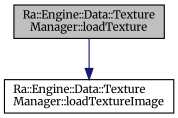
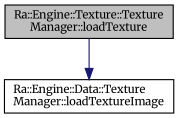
(89, 22) -> (89, 22)
